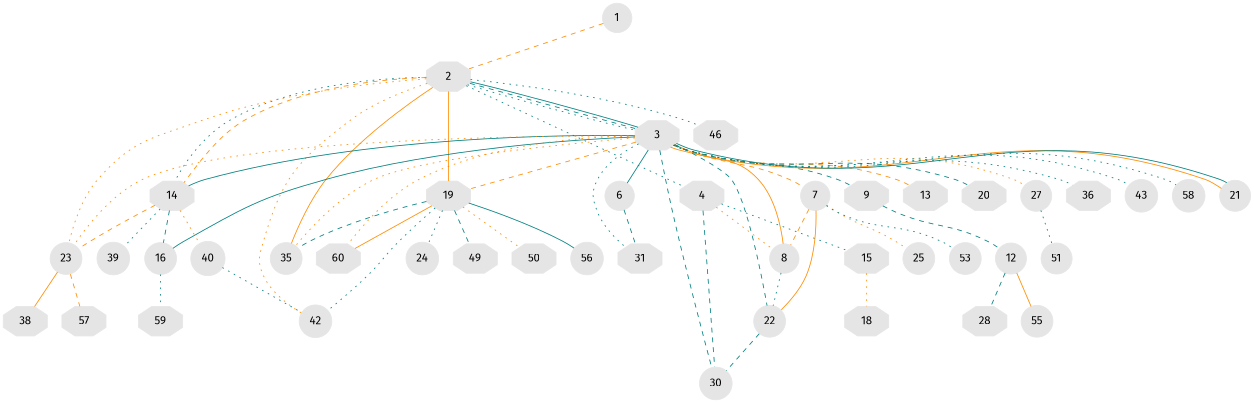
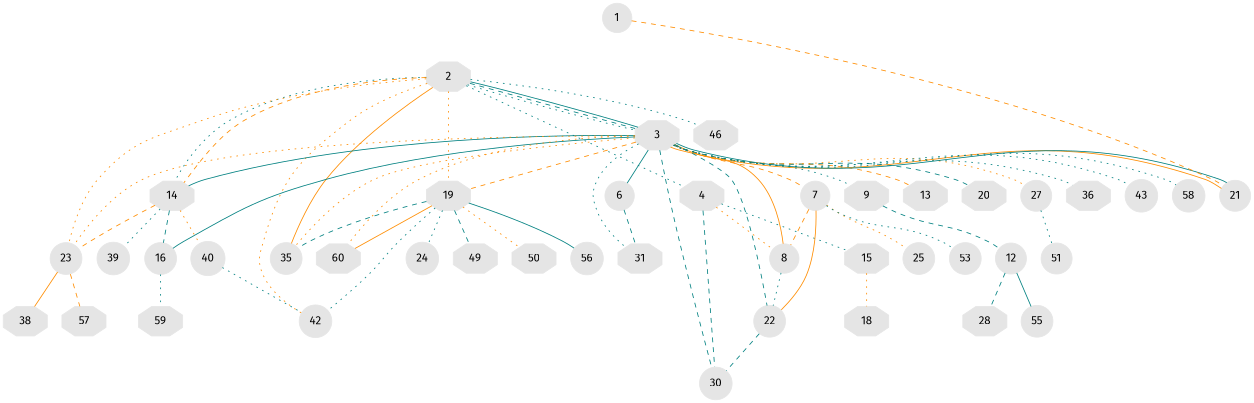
(536, 46) -> (933, 83)
(448, 134) -> (448, 134)
(763, 164) -> (763, 164)
(1024, 290) -> (1024, 290)
